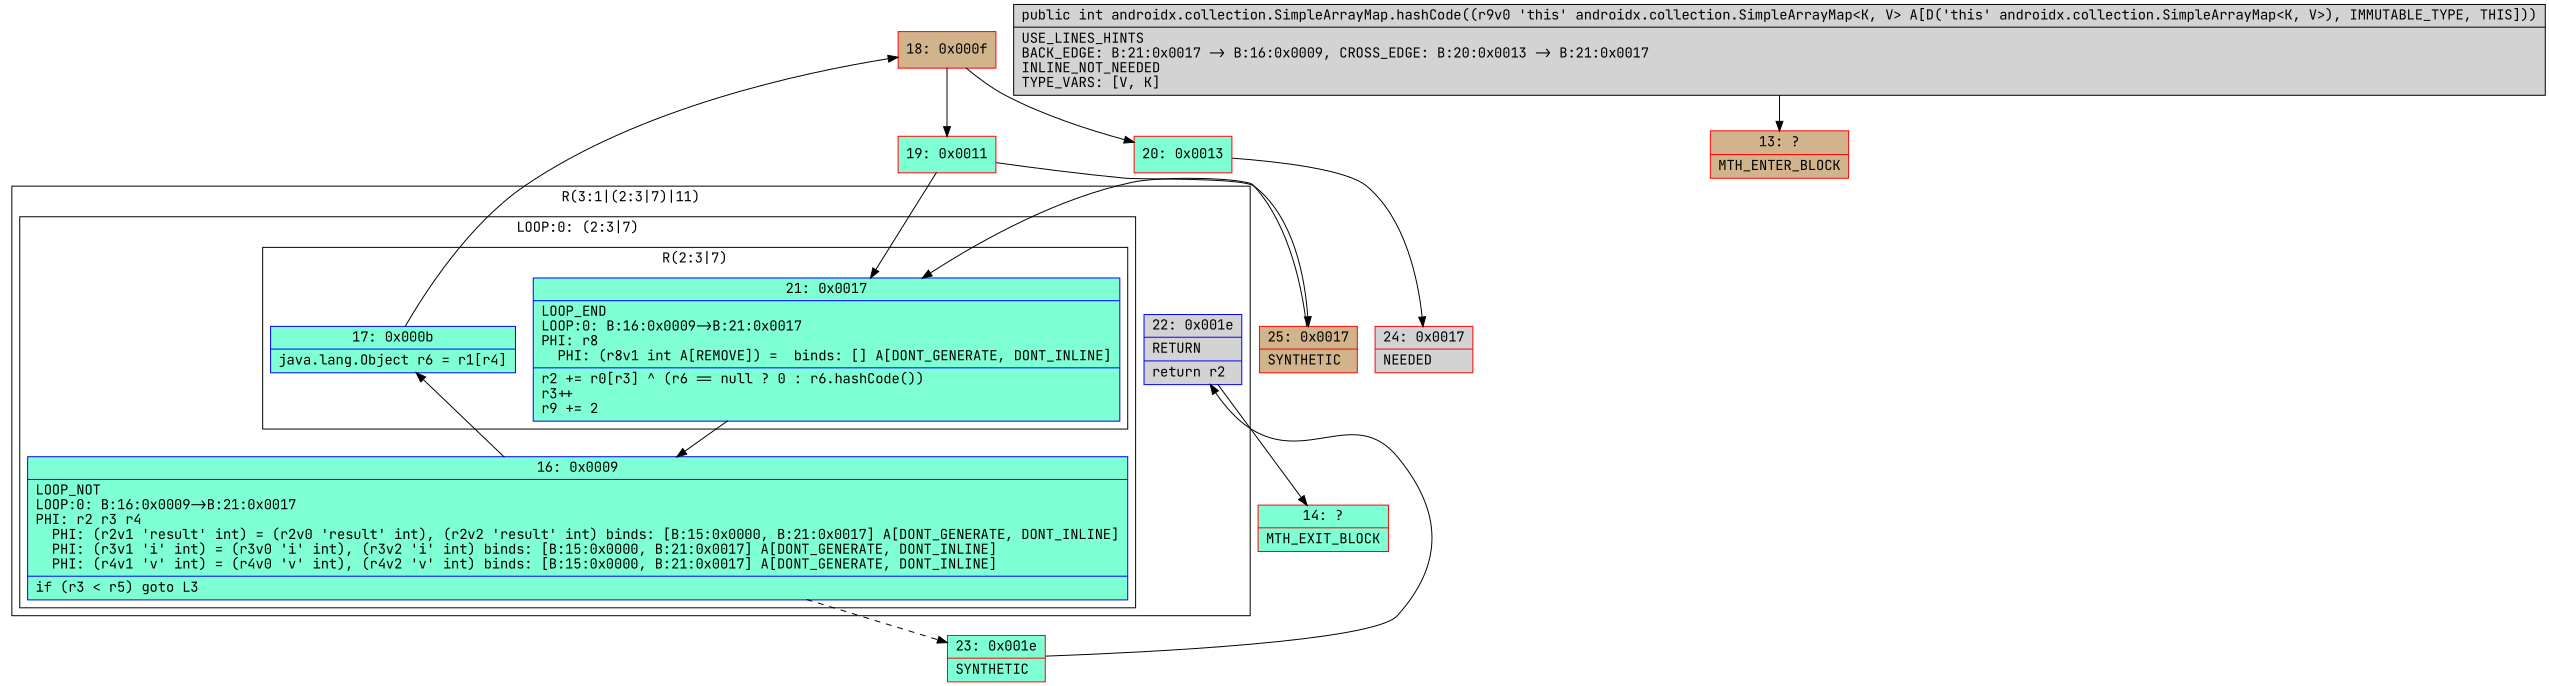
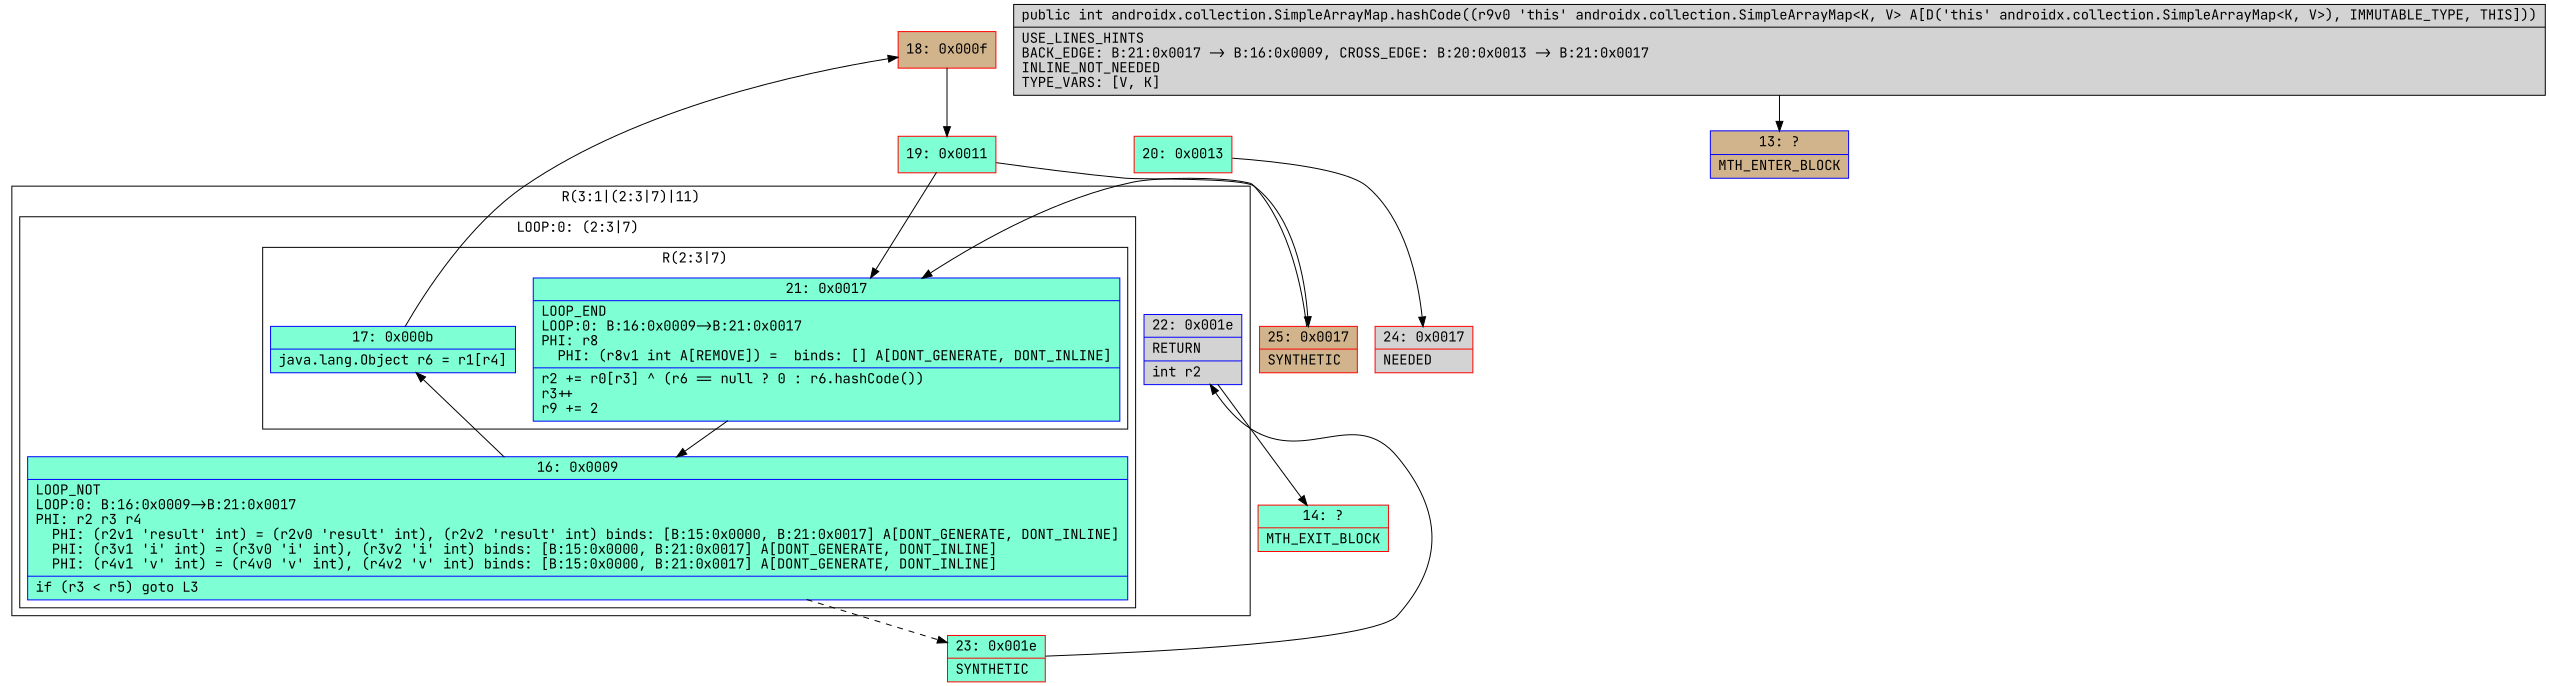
(1041, 112) -> none
(1779, 155) -> (1779, 155)
(1189, 372) -> (1177, 372)
